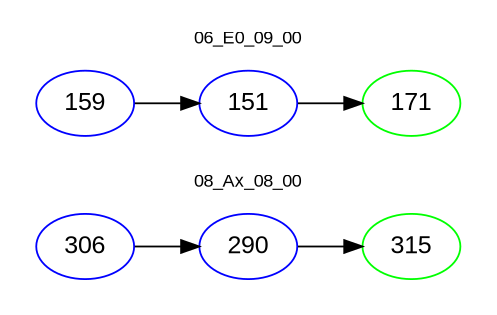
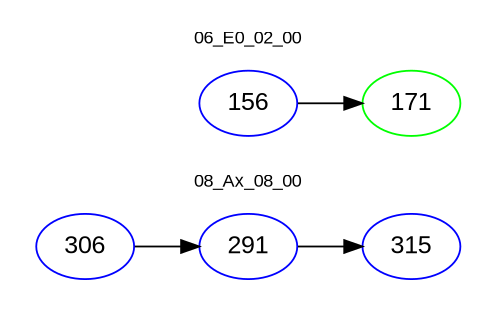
(248, 39) -> (248, 39)
(85, 103) -> none
(248, 103) -> (248, 103)
(248, 246) -> (248, 246)
(411, 246) -> (411, 246)
